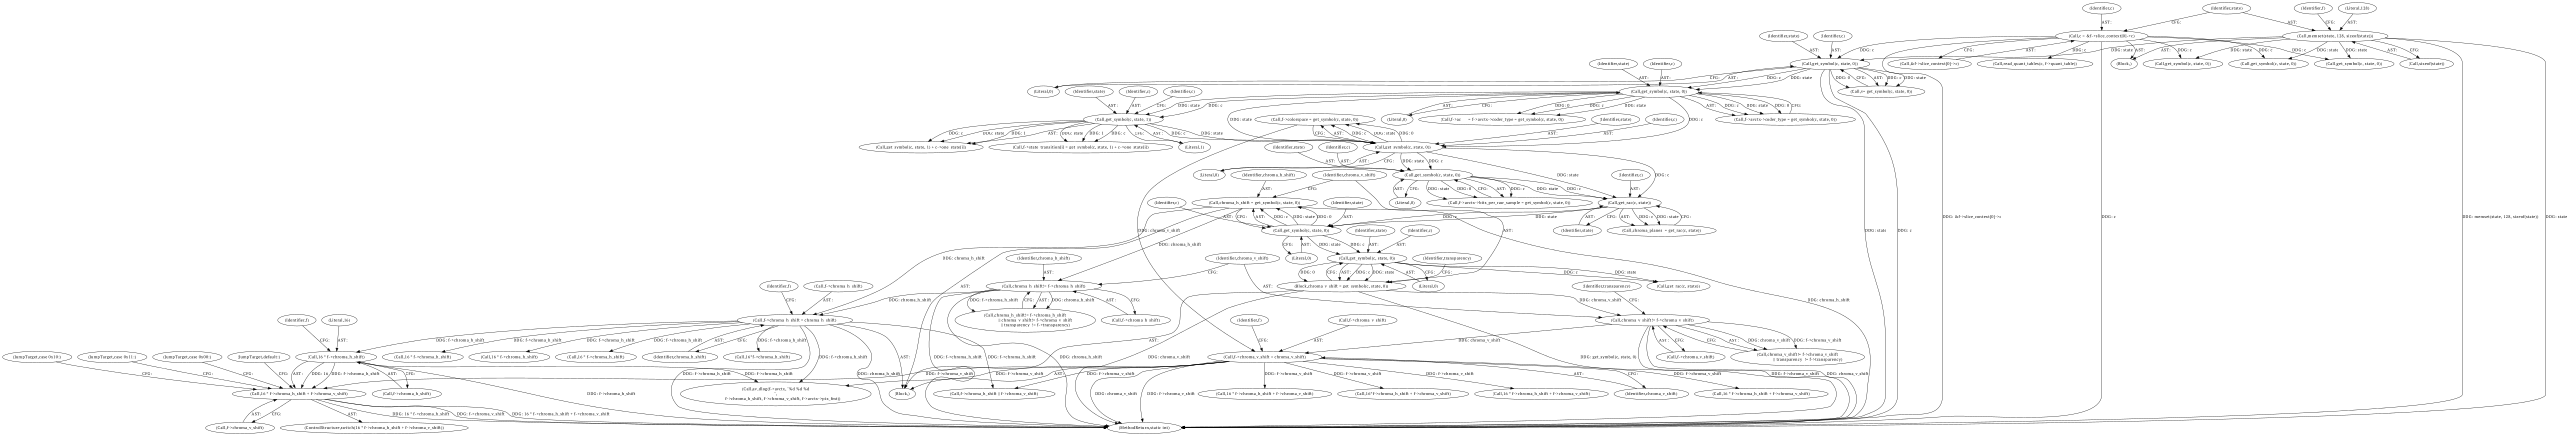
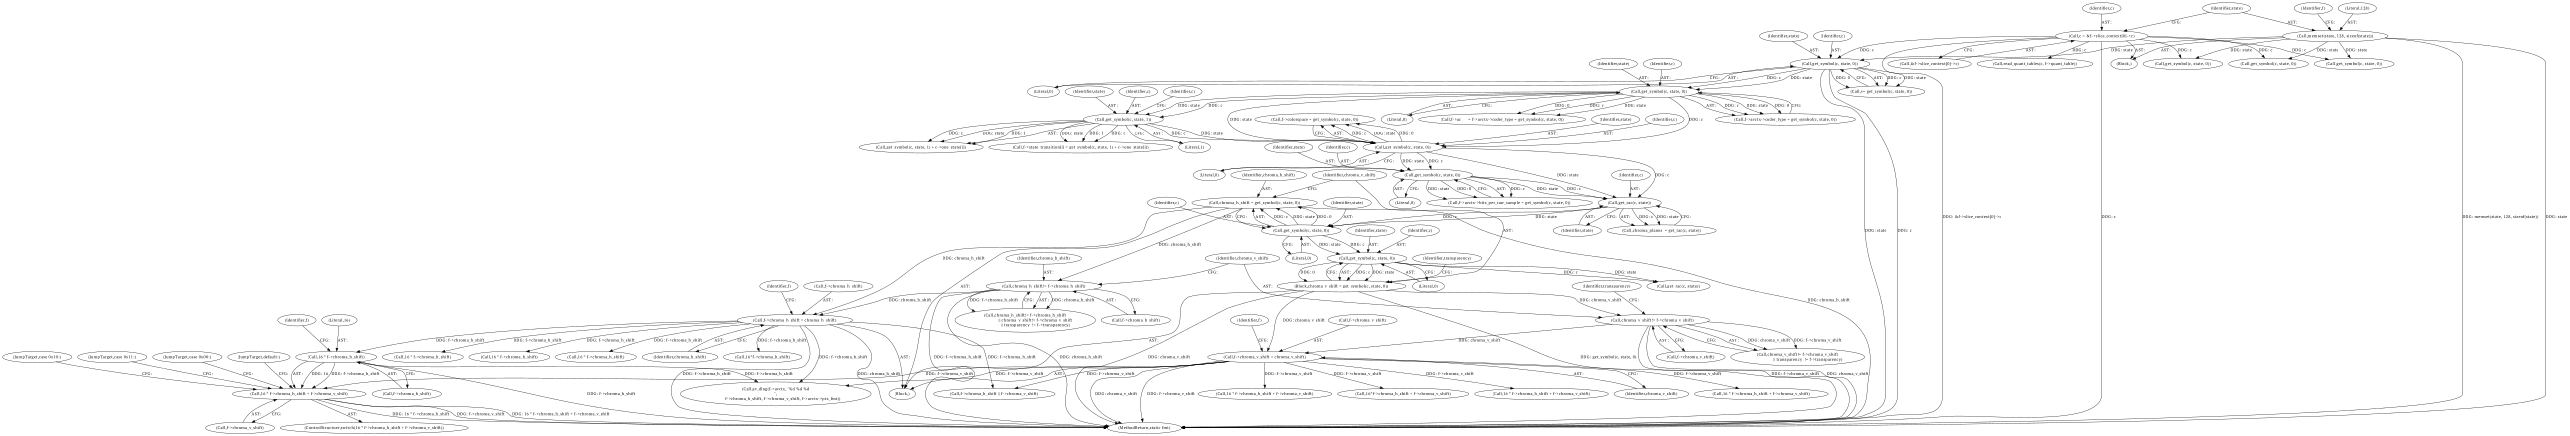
(2427, 64) -> none
(1140, 213) -> (1281, 311)
(1144, 428) -> (1144, 428)
